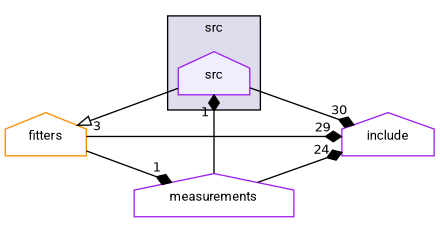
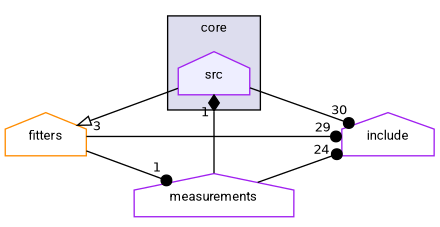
(214, 28) -> (214, 28)
(294, 104) -> (297, 104)
(206, 136) -> (202, 136)
(121, 164) -> (124, 165)
(292, 170) -> (295, 169)
